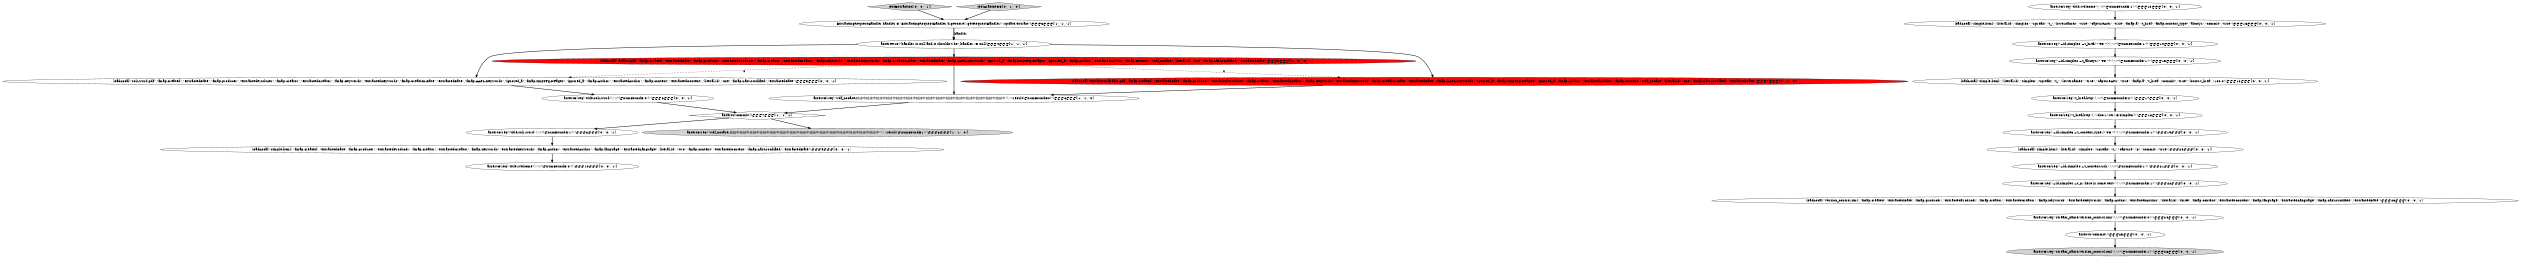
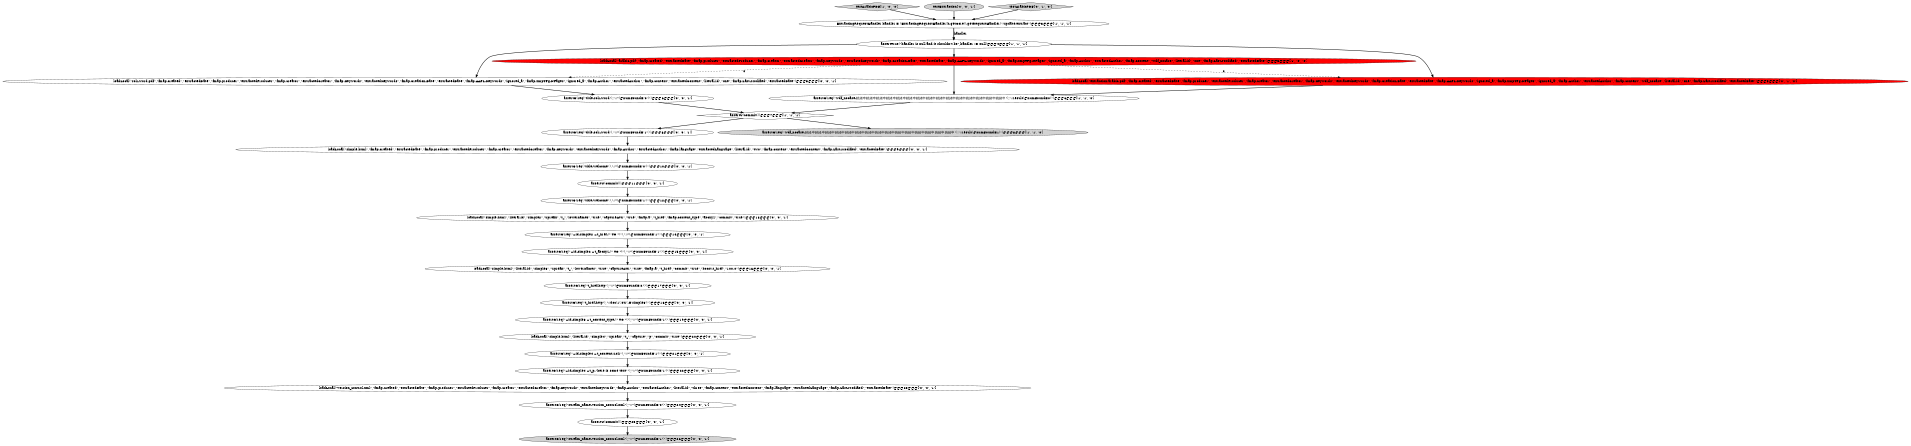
none -> (877, 7)
(910, 7) -> (954, 7)
none -> (628, 184)
